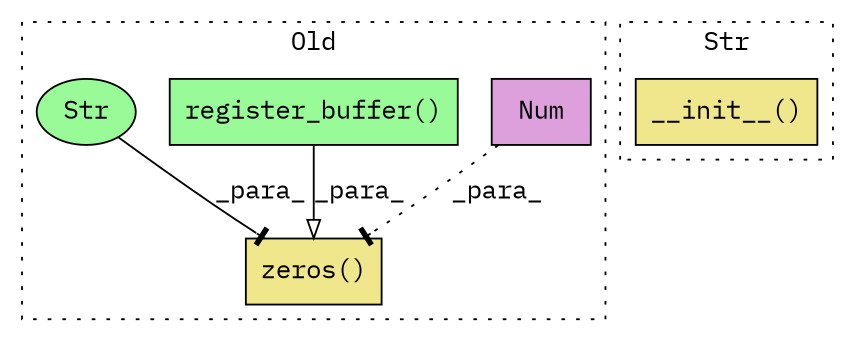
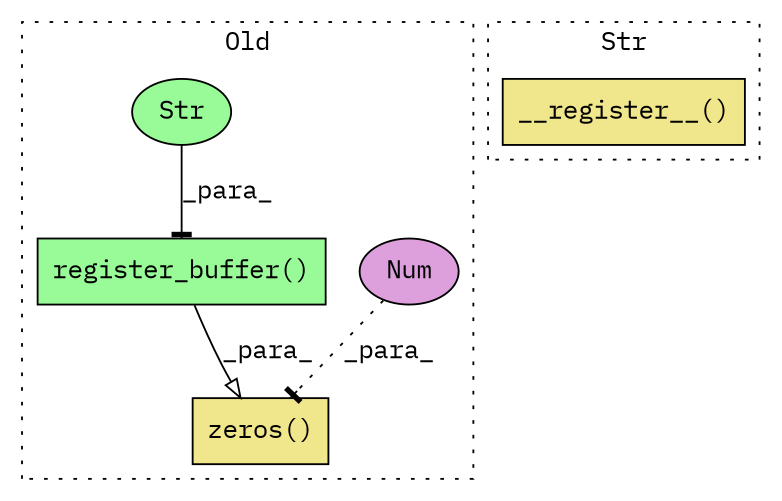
(541, 112) -> (409, 272)
(727, 112) -> (624, 112)
(187, 186) -> (182, 187)
